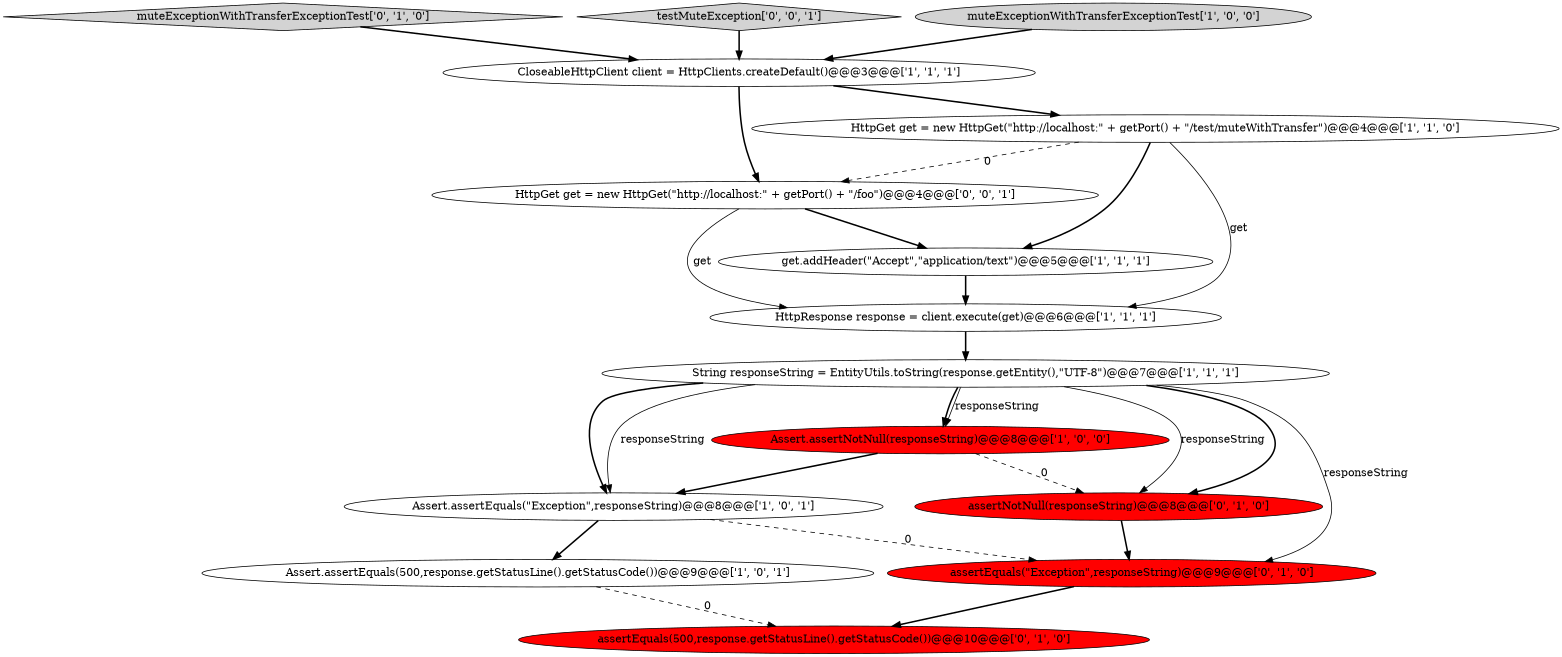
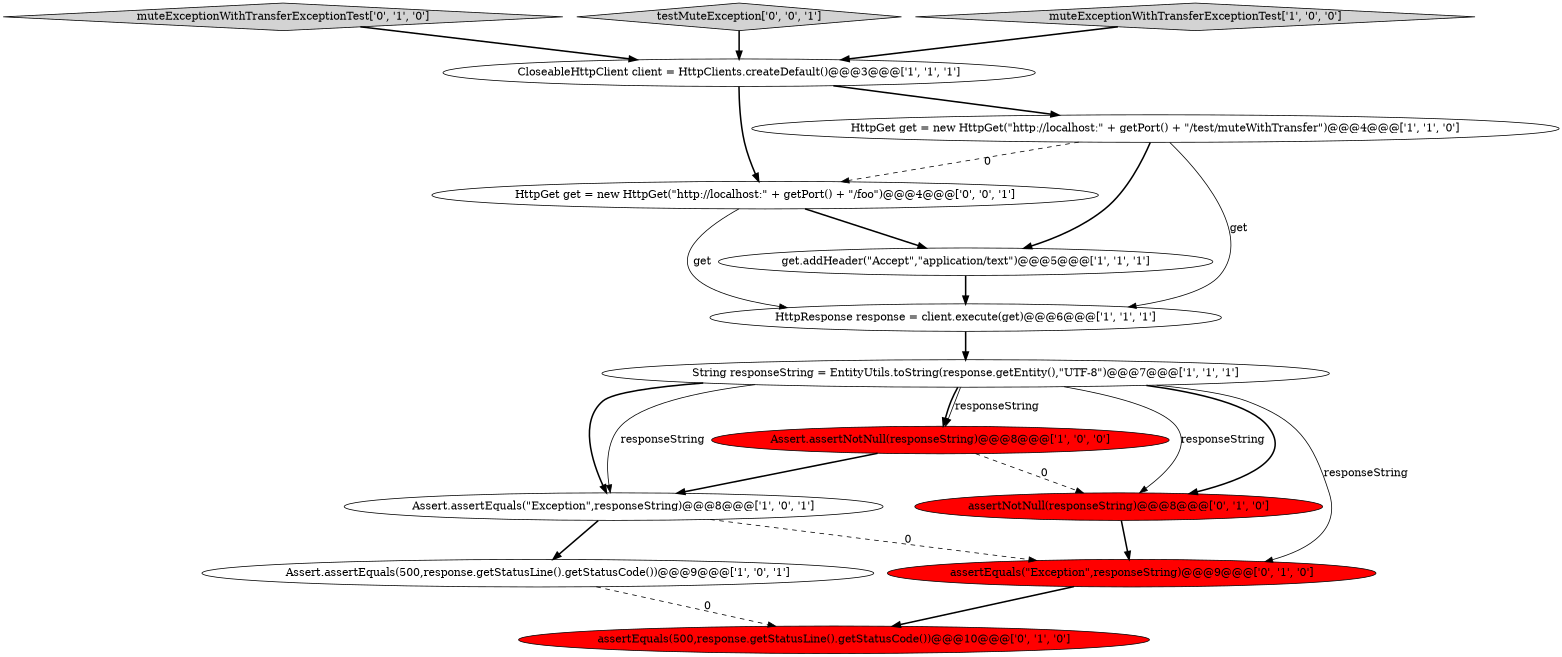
(1113, 17) -> (1195, 17)
